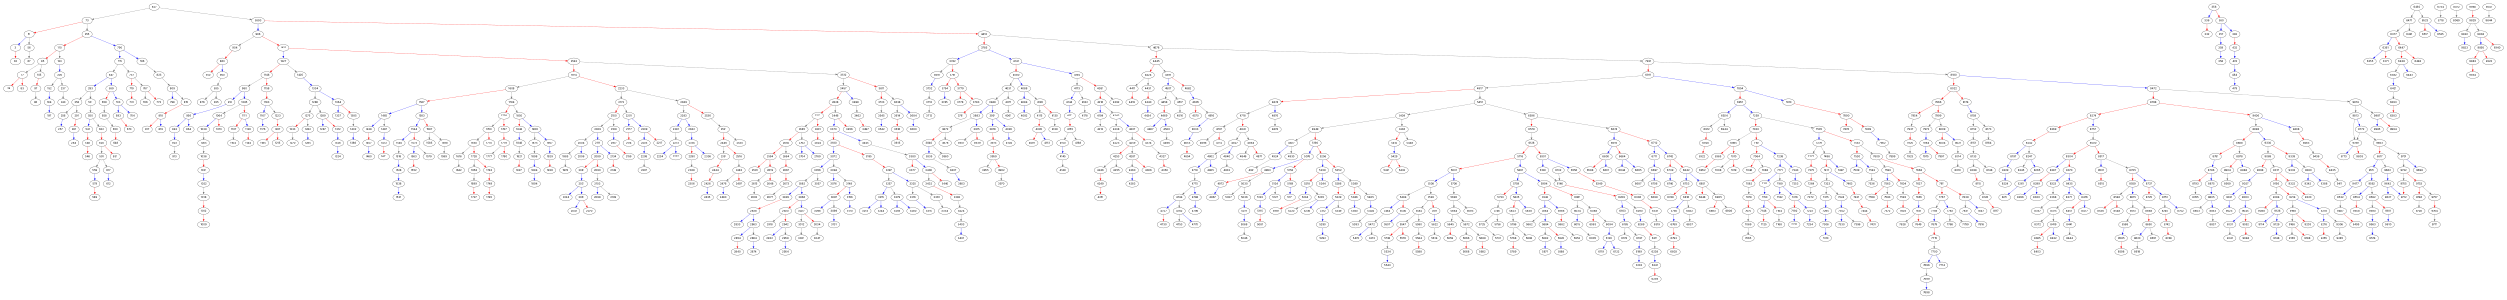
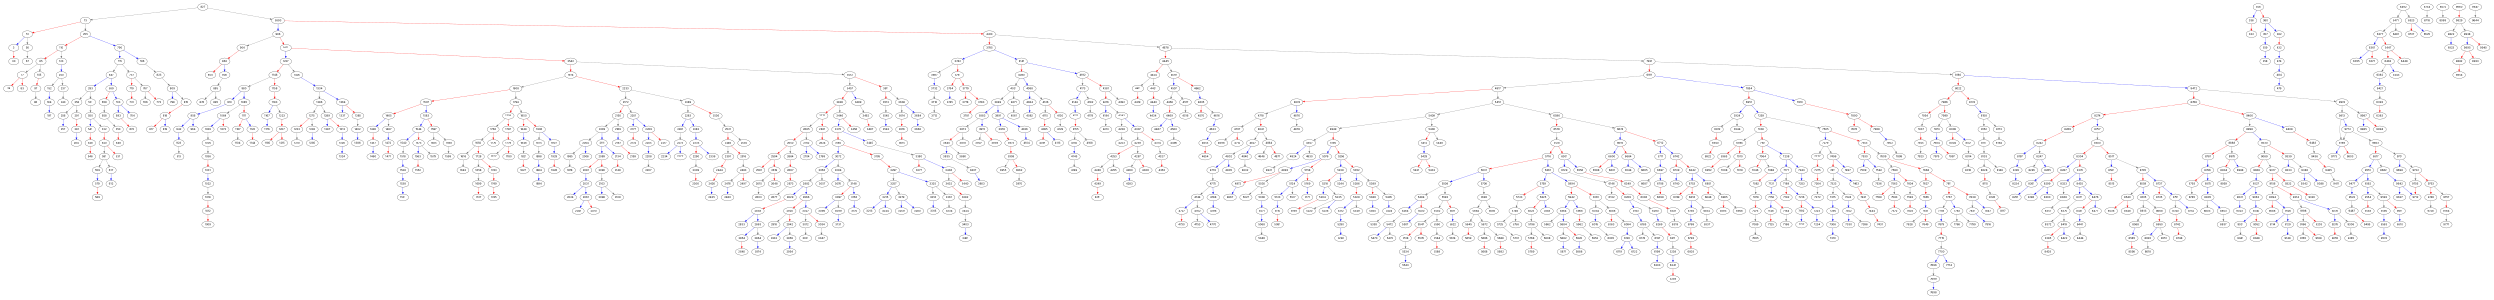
(404, 109) -> (408, 109)
(526, 122) -> (531, 122)
(1559, 176) -> (1612, 190)
(1780, 190) -> (1786, 190)
